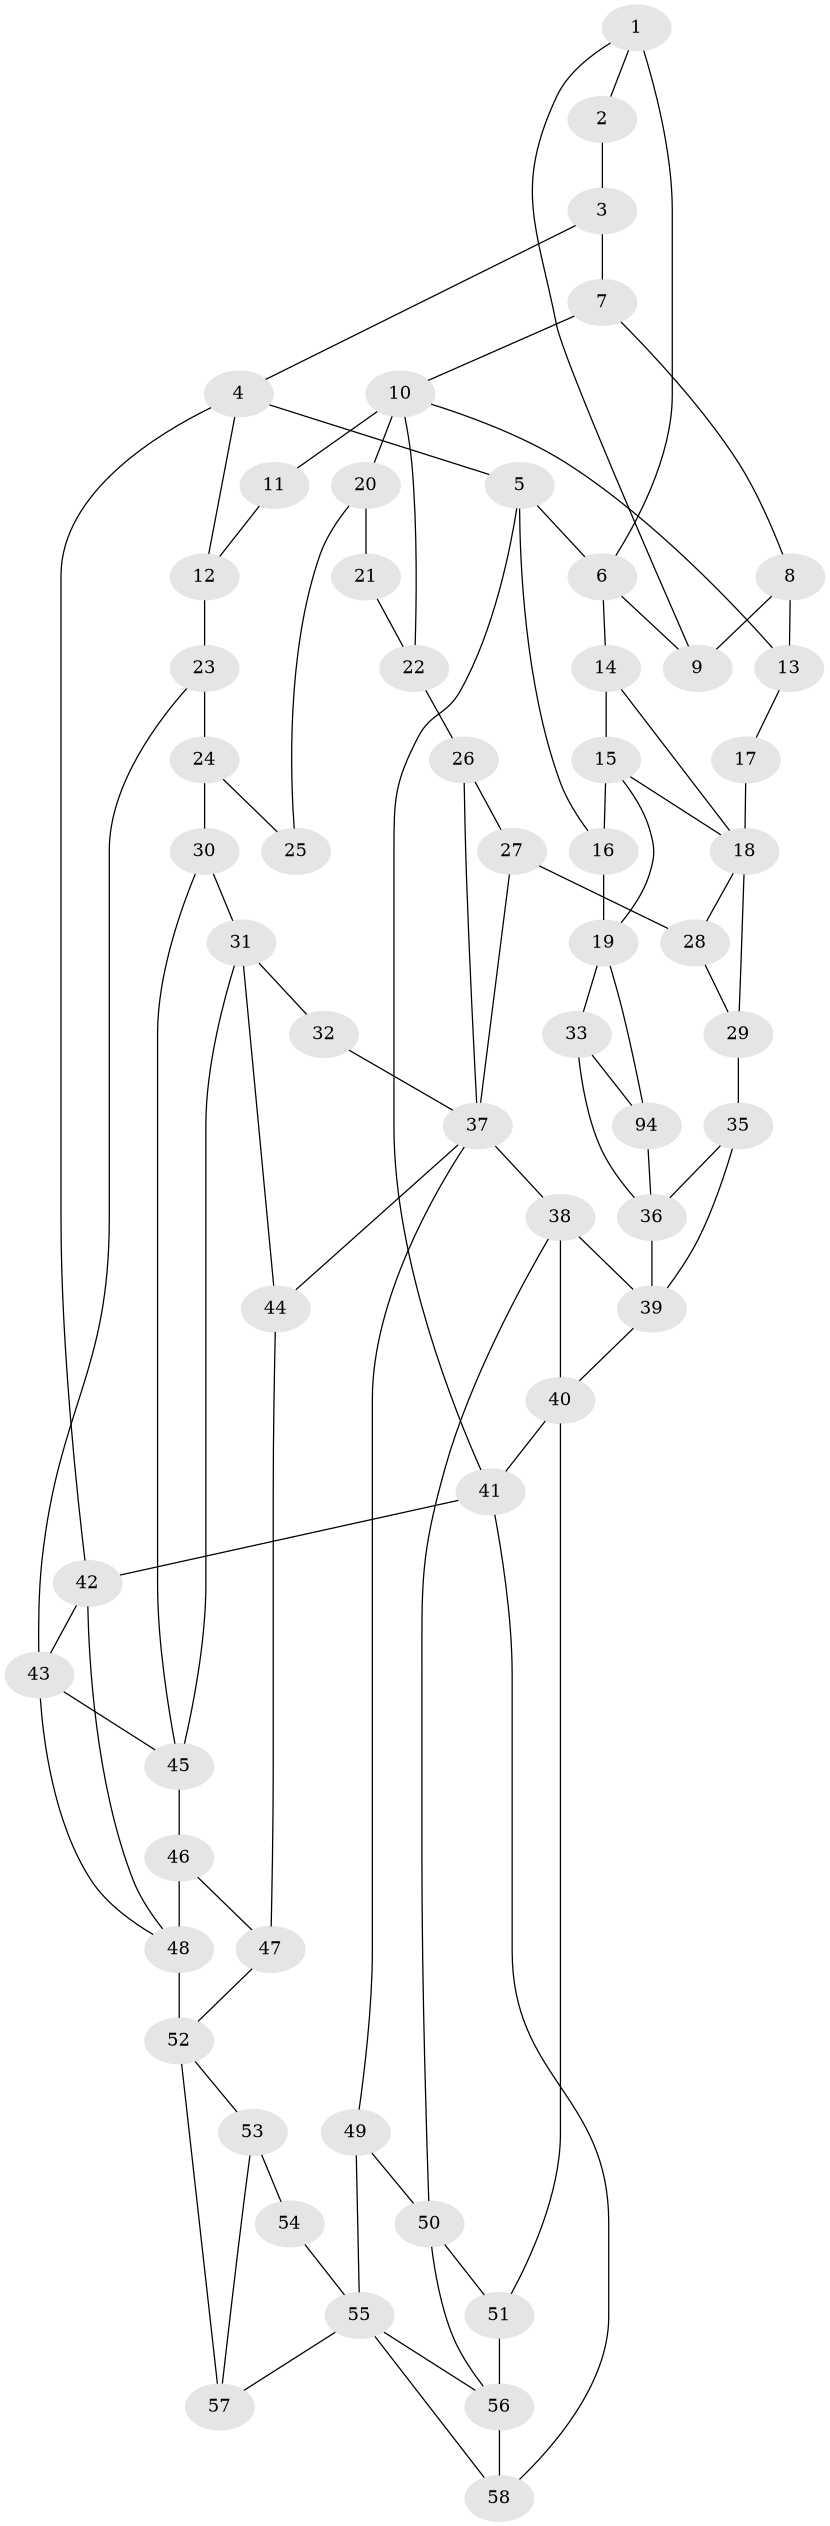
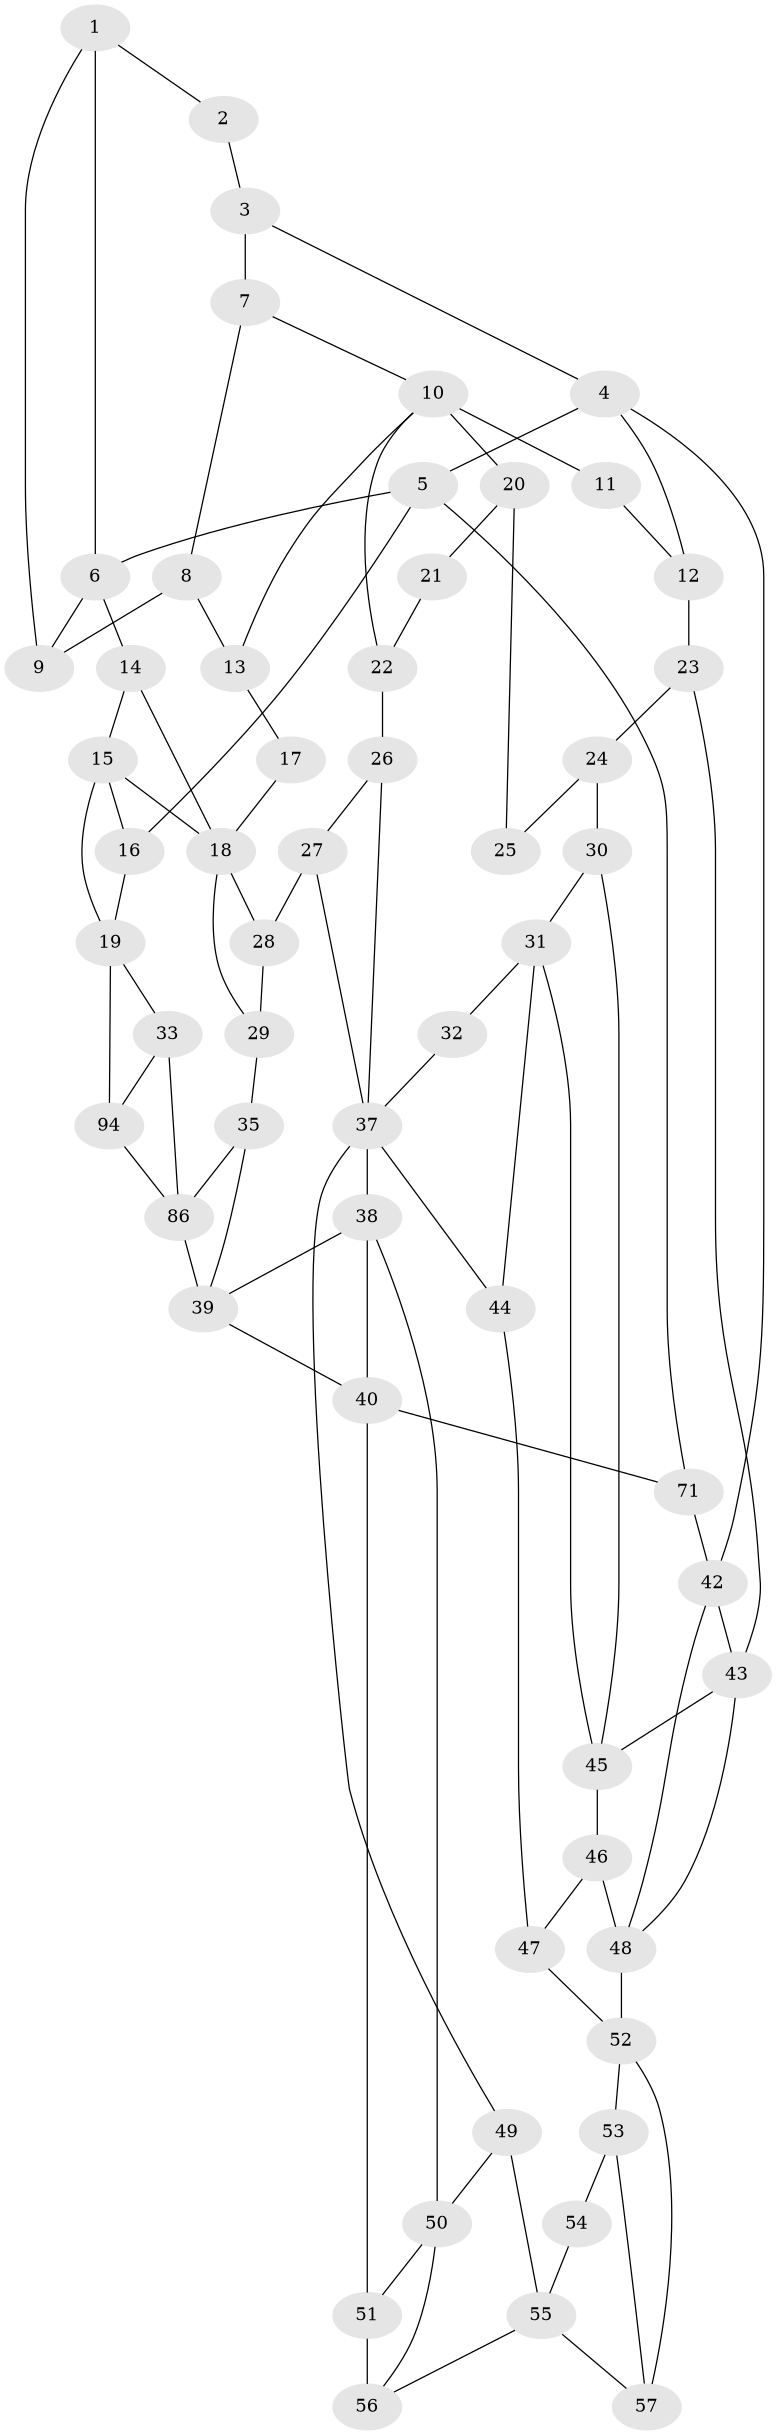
(652, 1217) -> (179, 1217)
(491, 1492) -> (689, 1492)
(499, 2498) -> none
